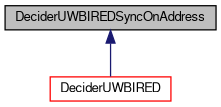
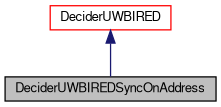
(111, 60) -> (111, 60)
